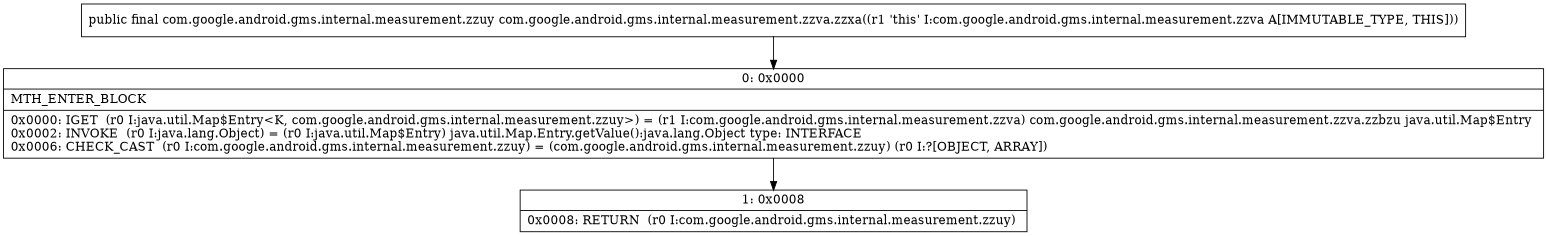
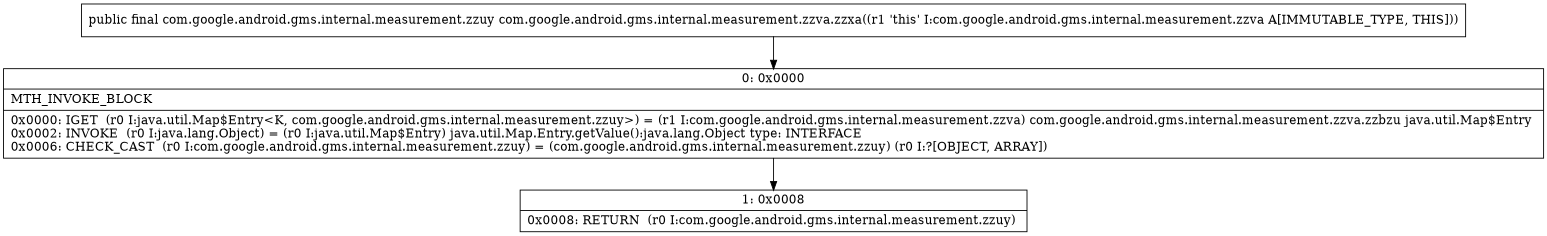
(79, 99) -> (82, 99)
